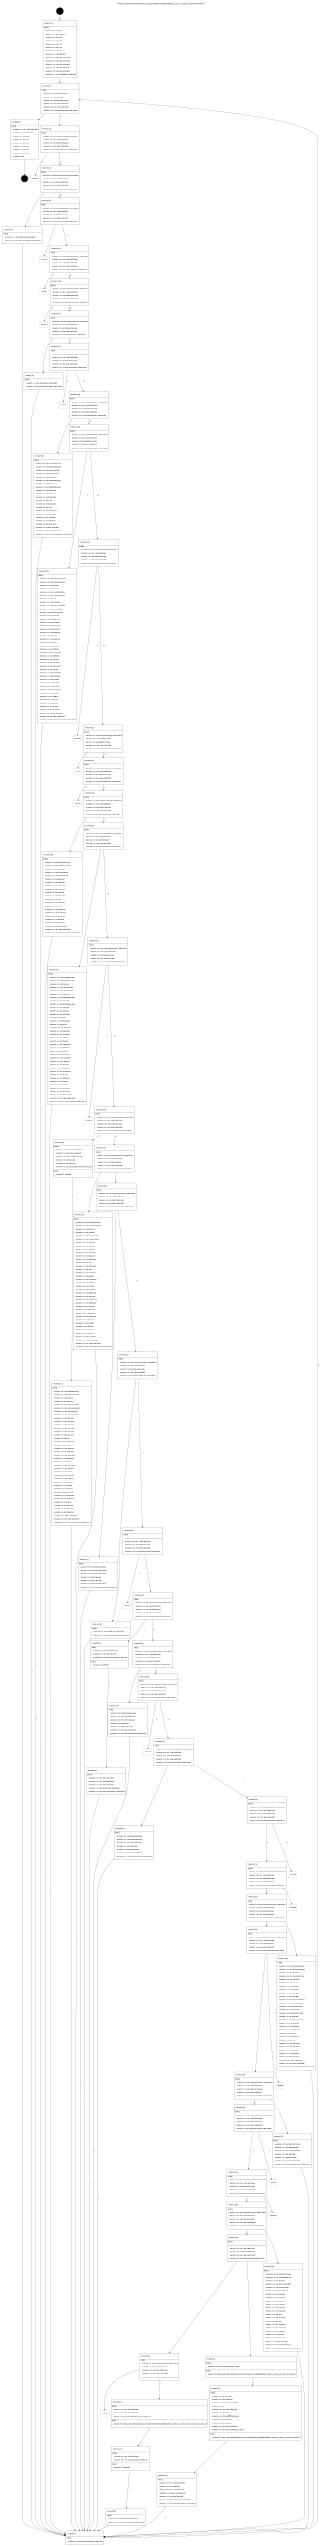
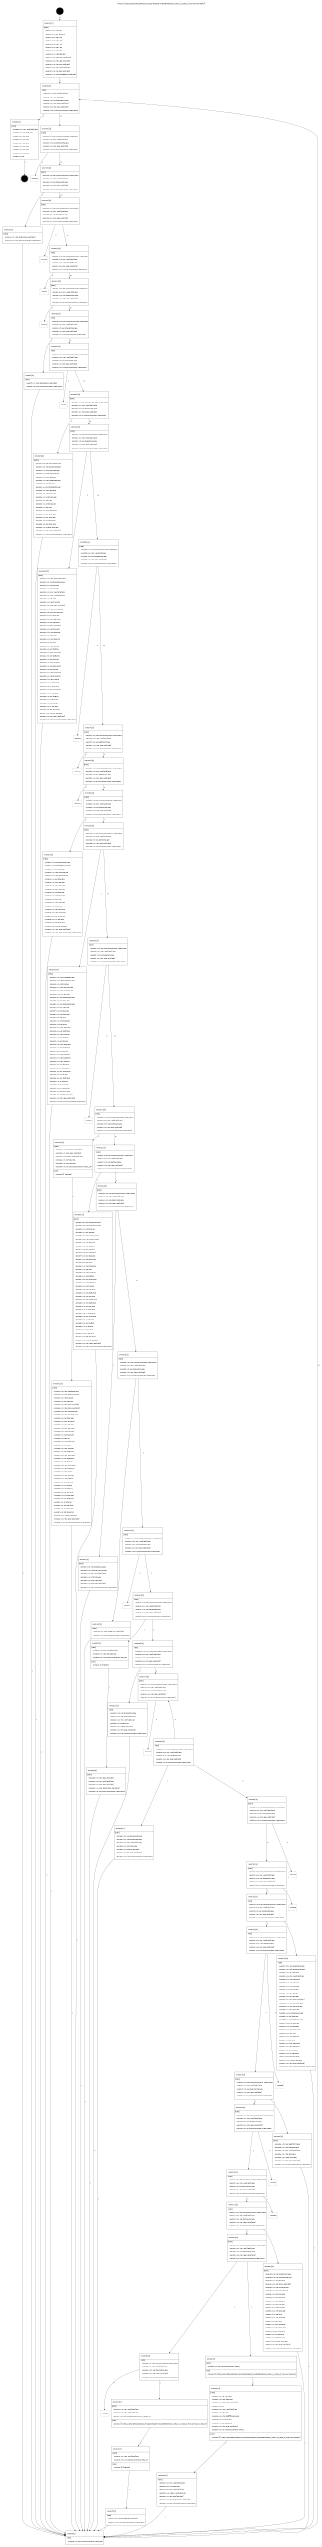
(163, 1719) -> (173, 1720)
